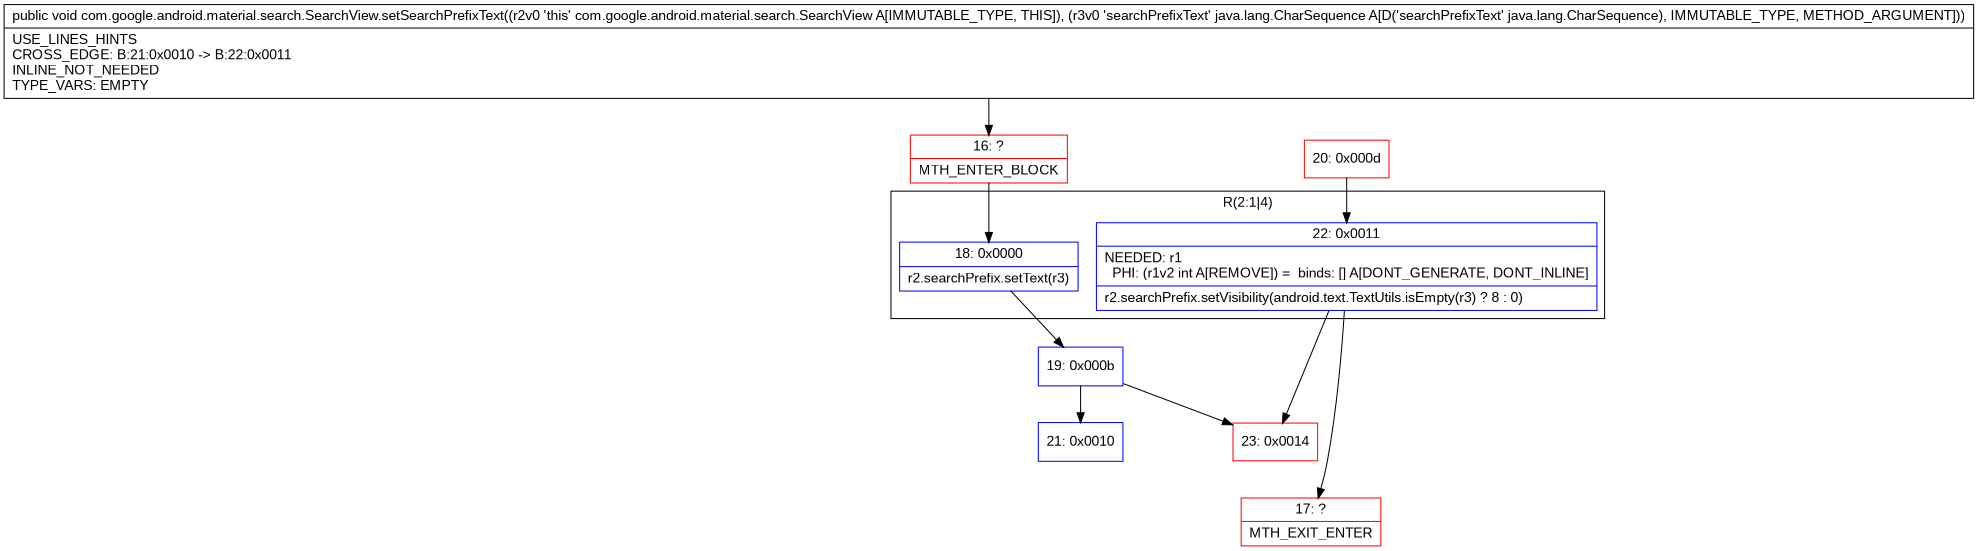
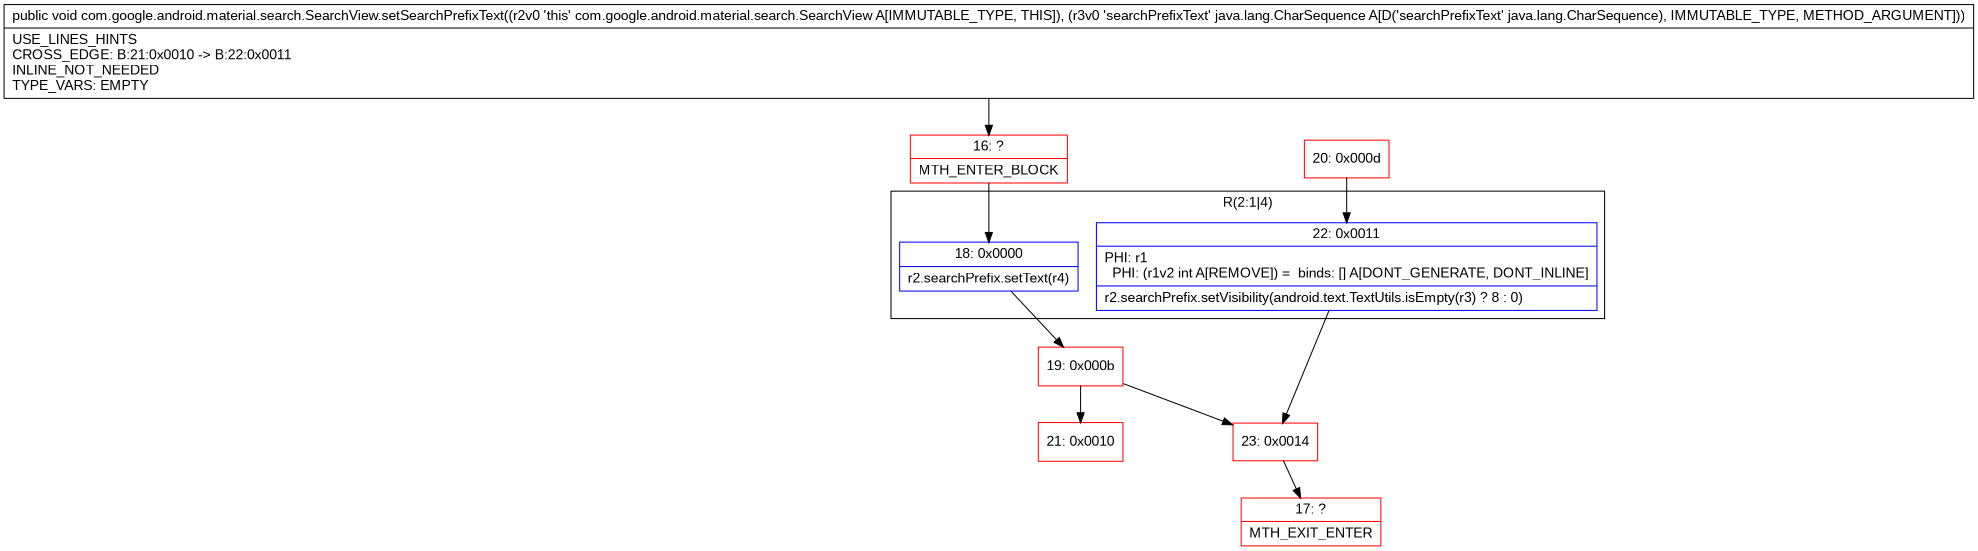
(1145, 258) -> (1128, 258)
(989, 278) -> (989, 278)
(1081, 366) -> (1081, 366)
(1336, 400) -> (1290, 475)
(1081, 442) -> (1081, 442)
